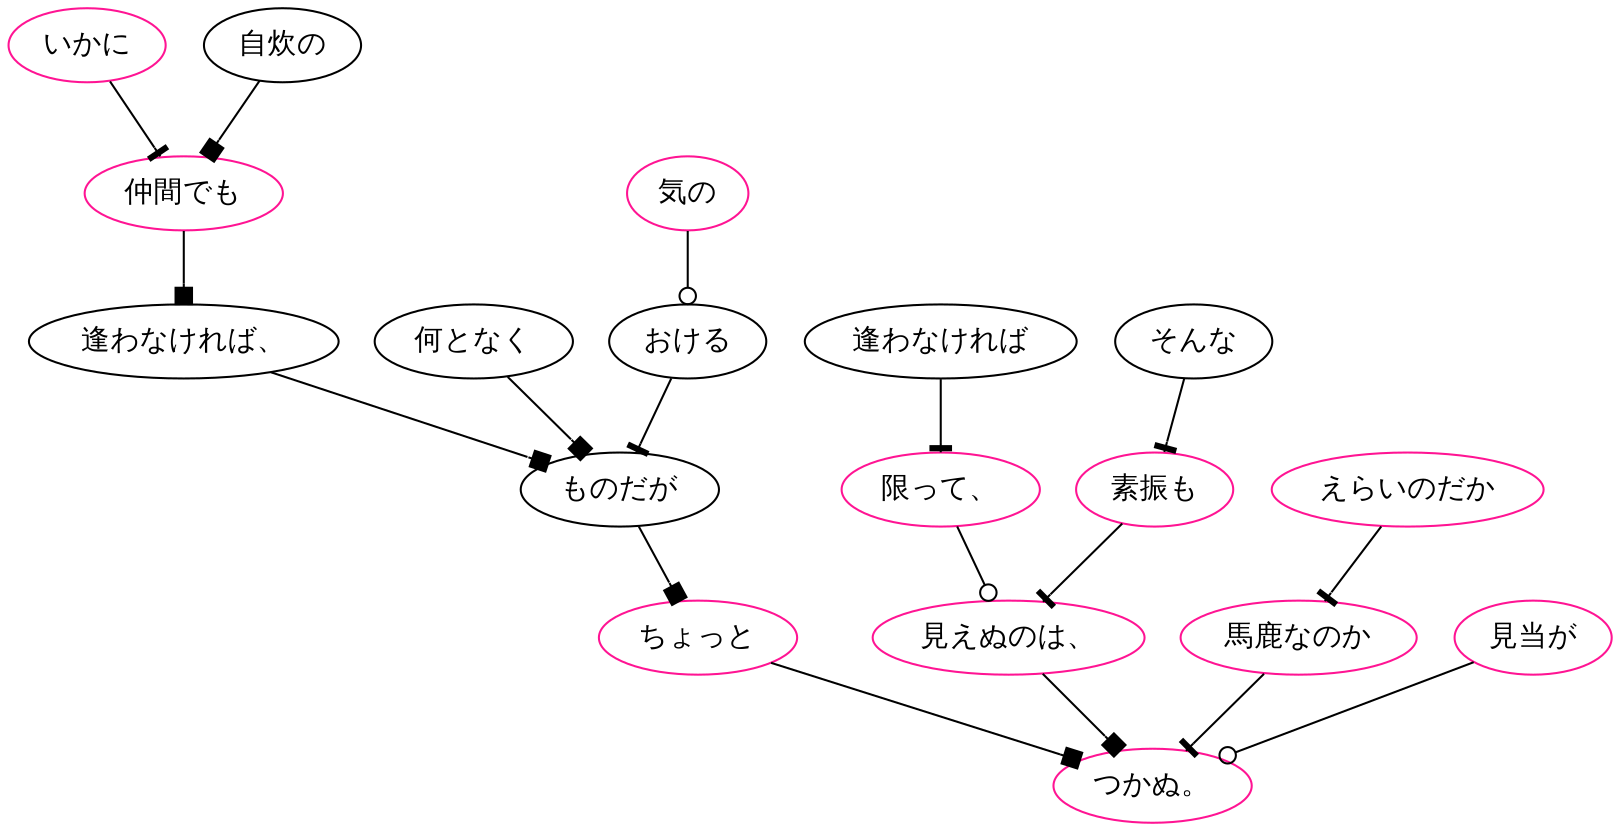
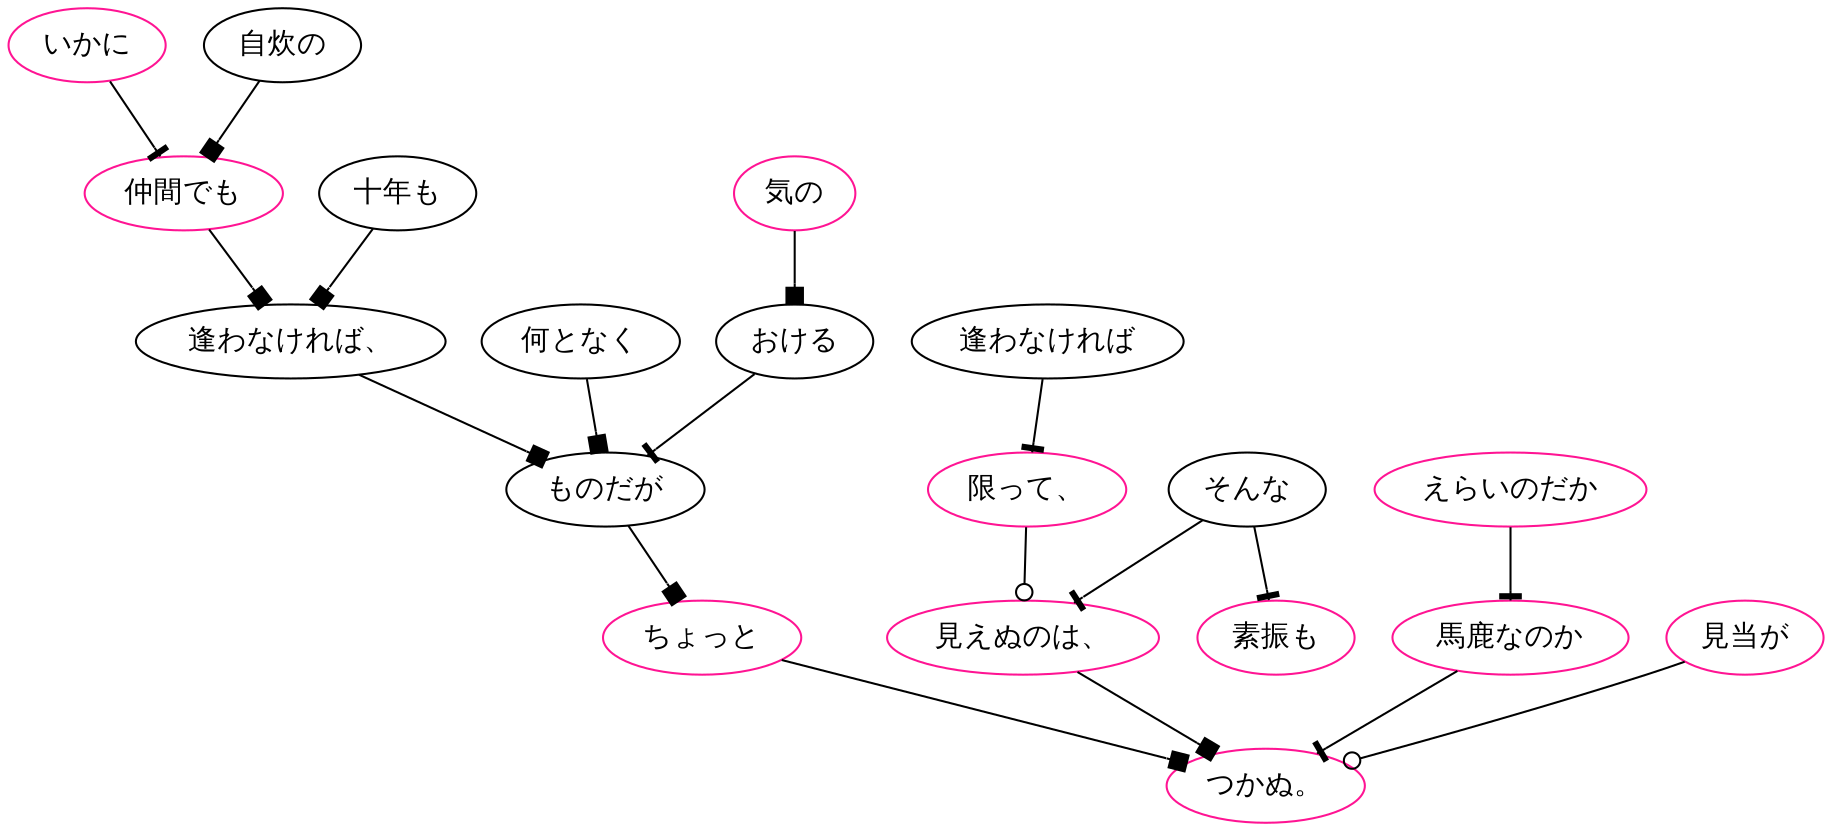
none -> (398, 193)
(688, 259) -> (795, 257)
(1086, 559) -> (1143, 559)
